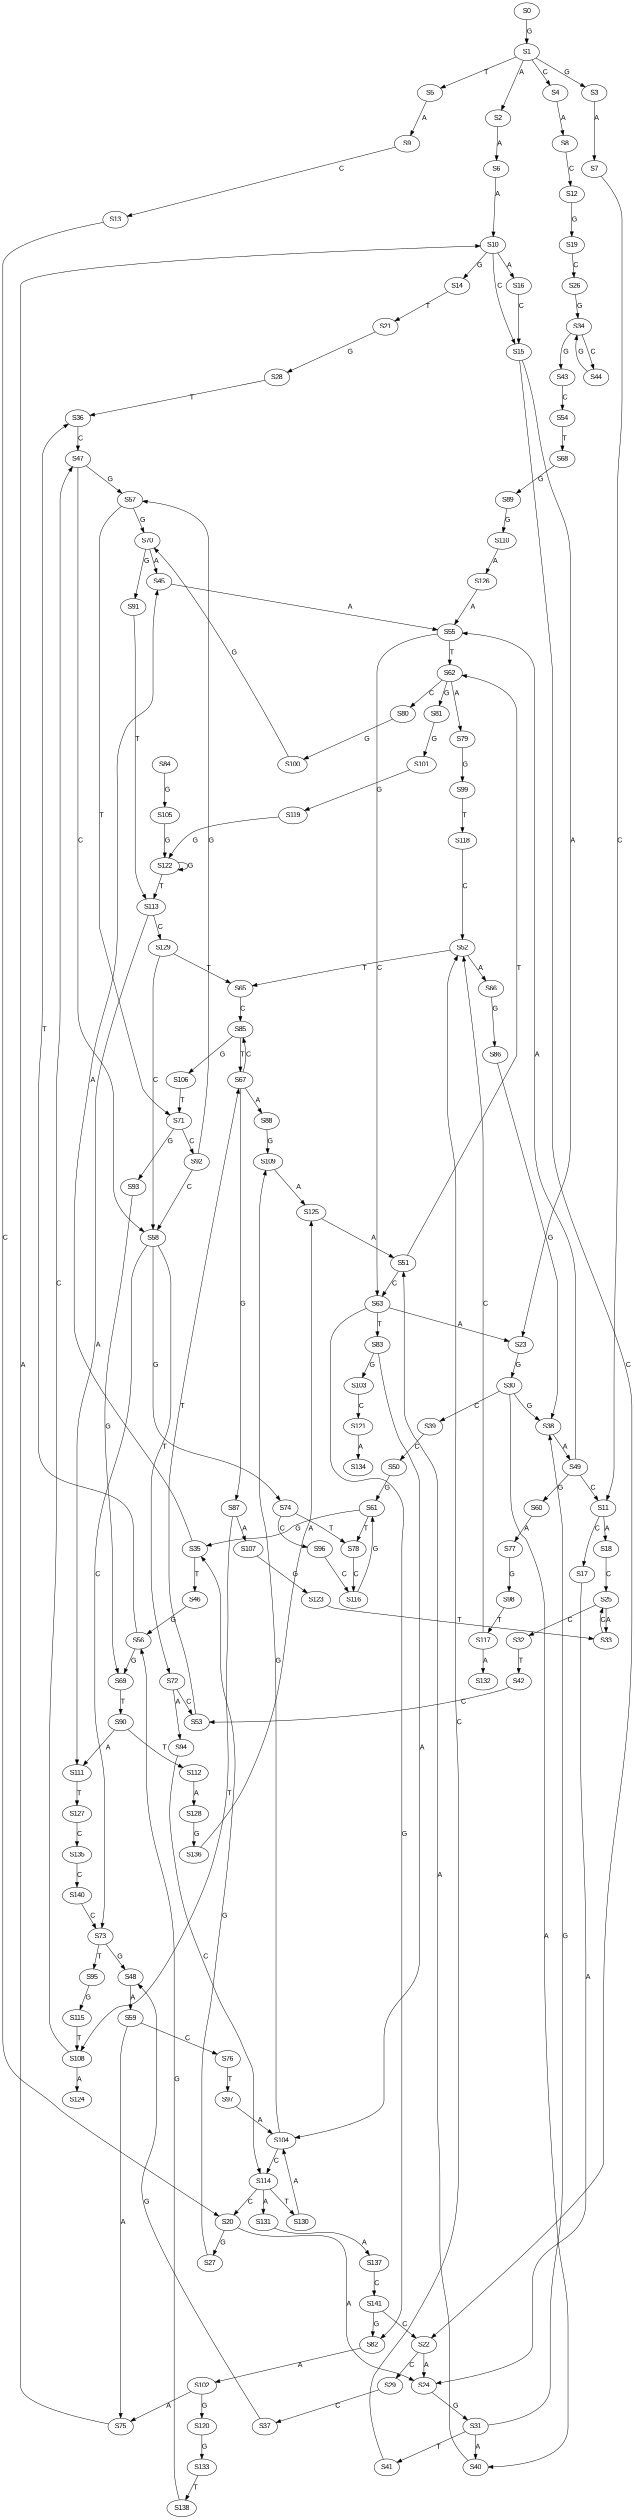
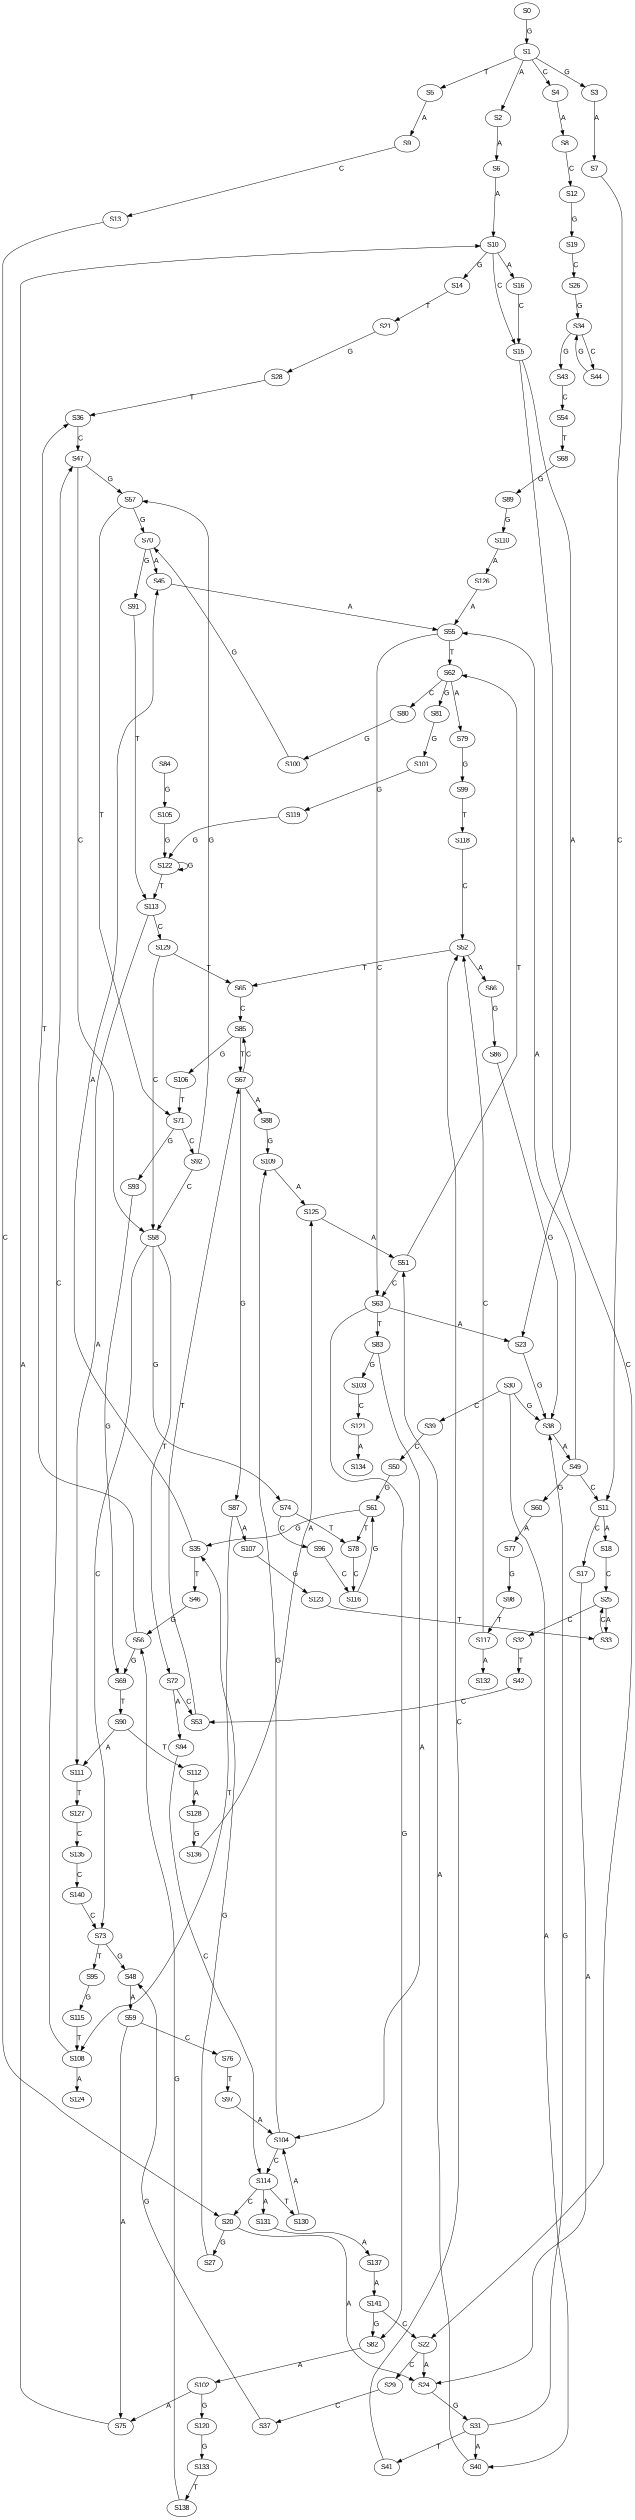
(516, 1363) -> (534, 1384)
(376, 2284) -> (376, 2284)
